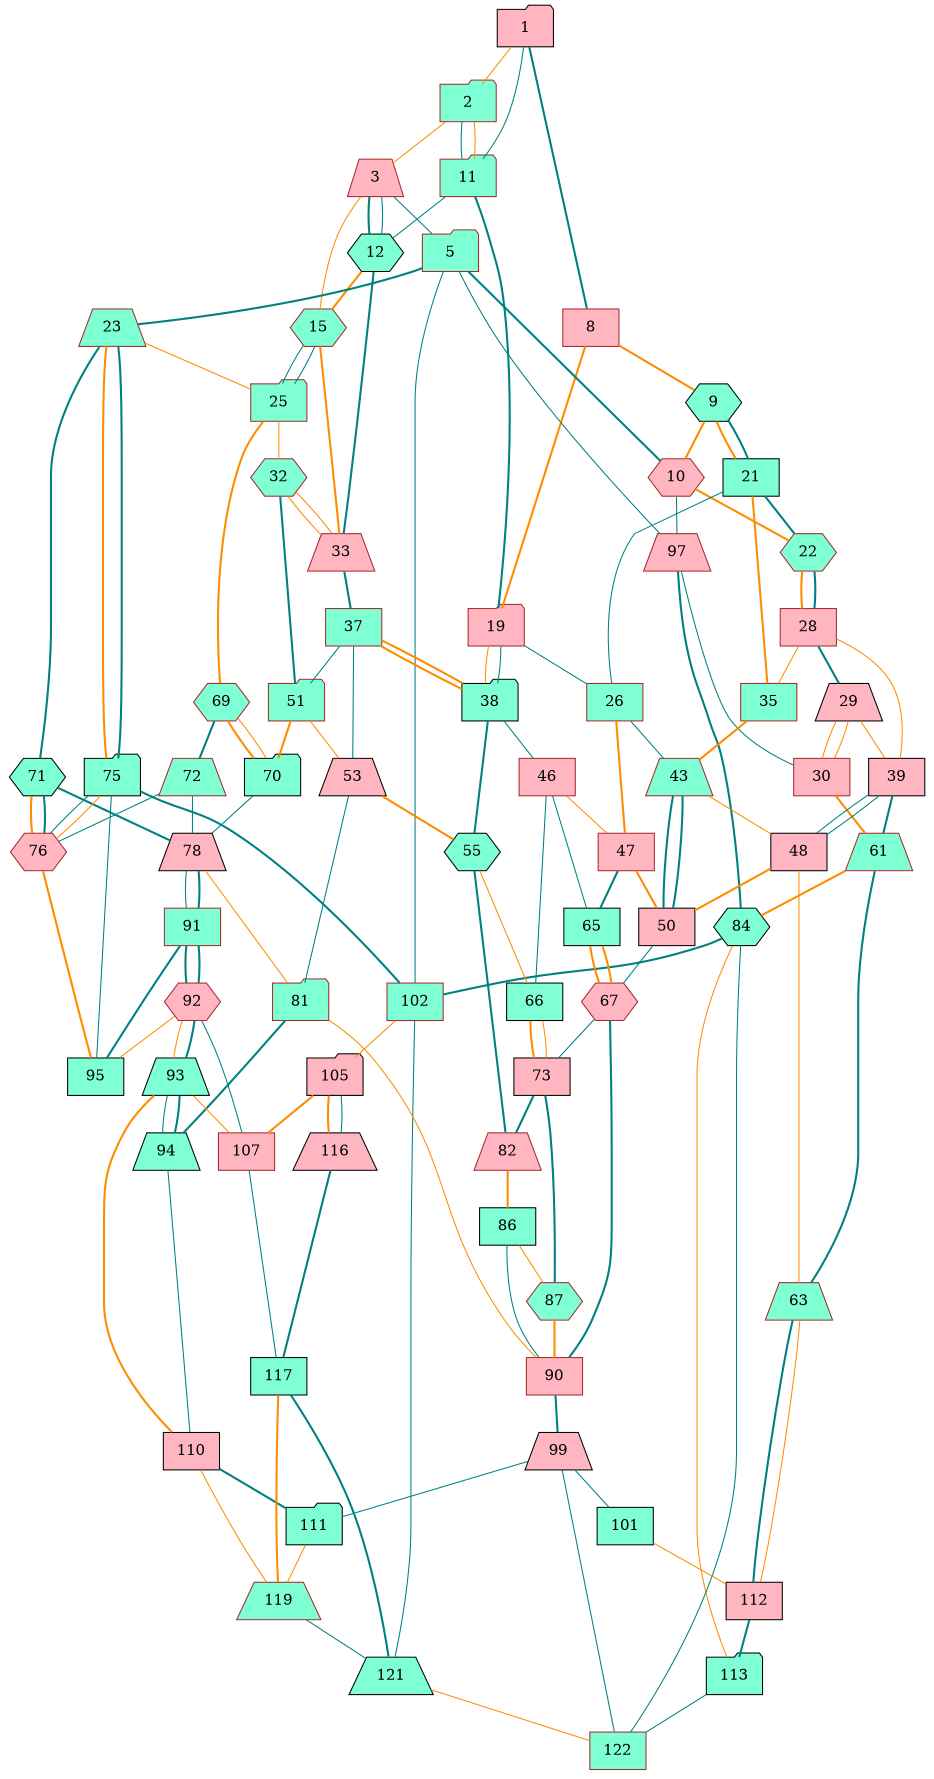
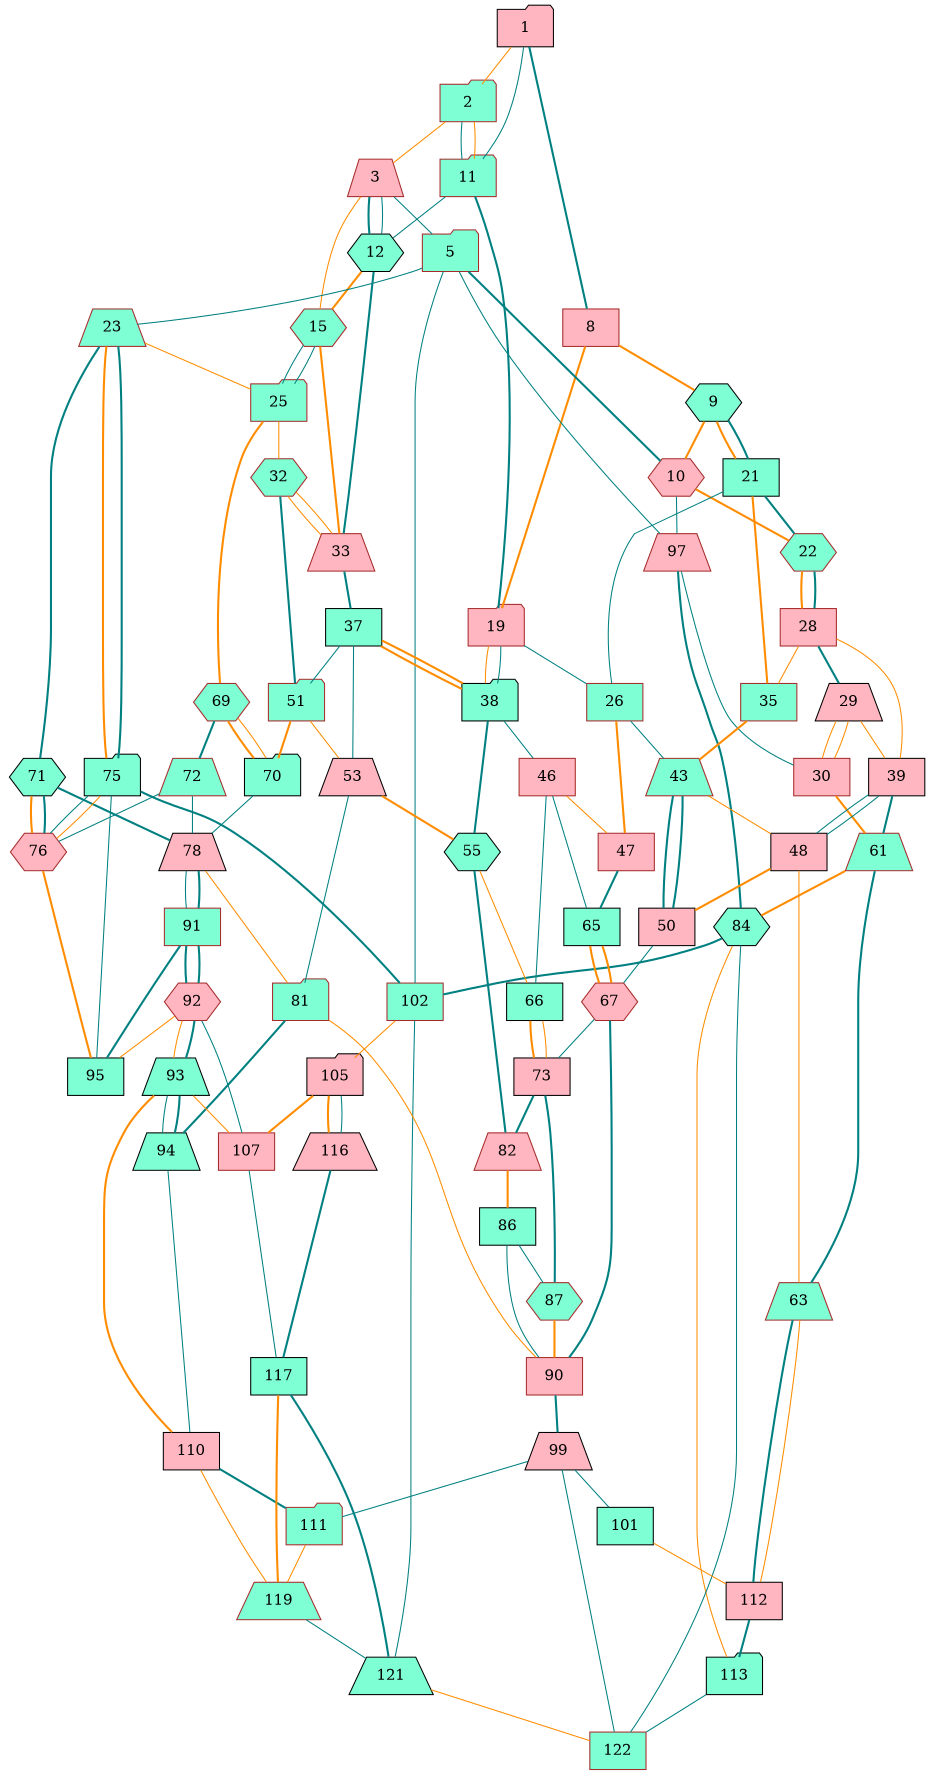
(281, 303) -> (281, 303)
(354, 627) -> (354, 627)
(647, 890) -> none
(531, 1264) -> (531, 1264)
(314, 1526) -> (314, 1526)
